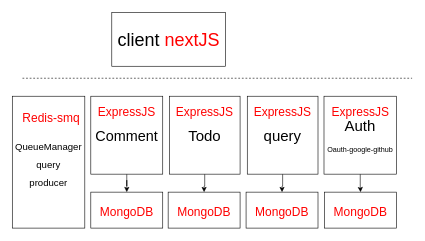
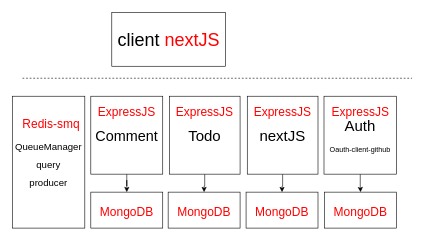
(51, 117) -> (51, 123)
(283, 135) -> (283, 135)
(361, 135) -> (361, 135)
